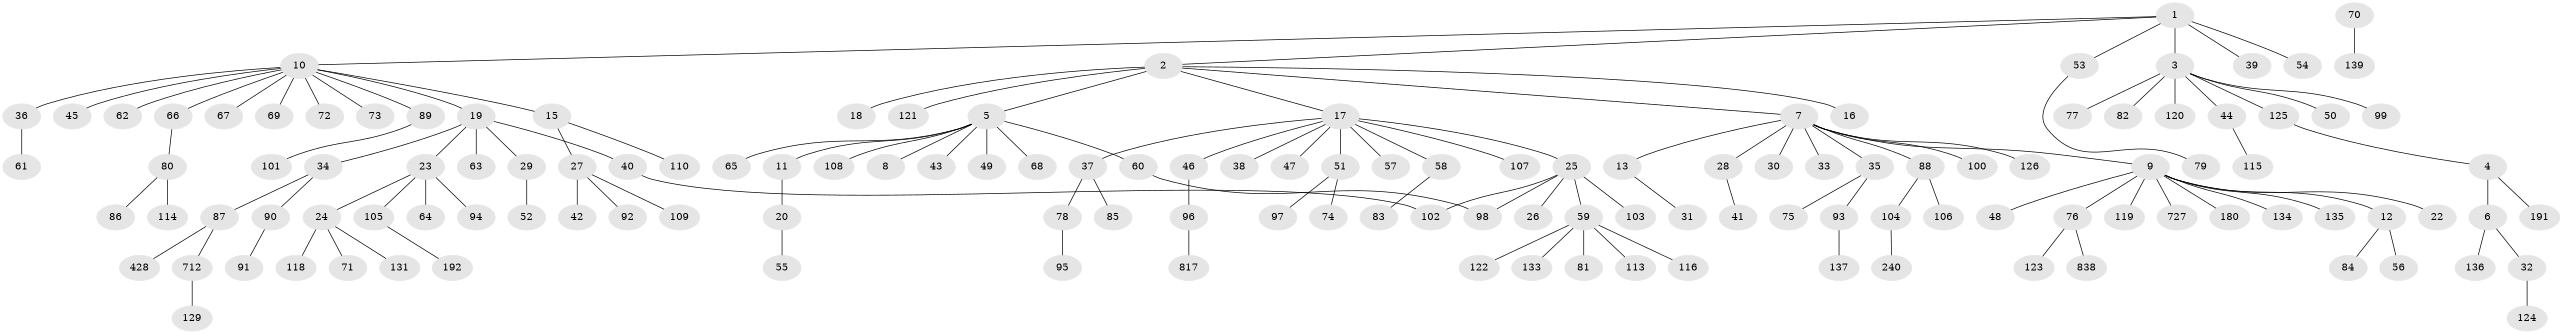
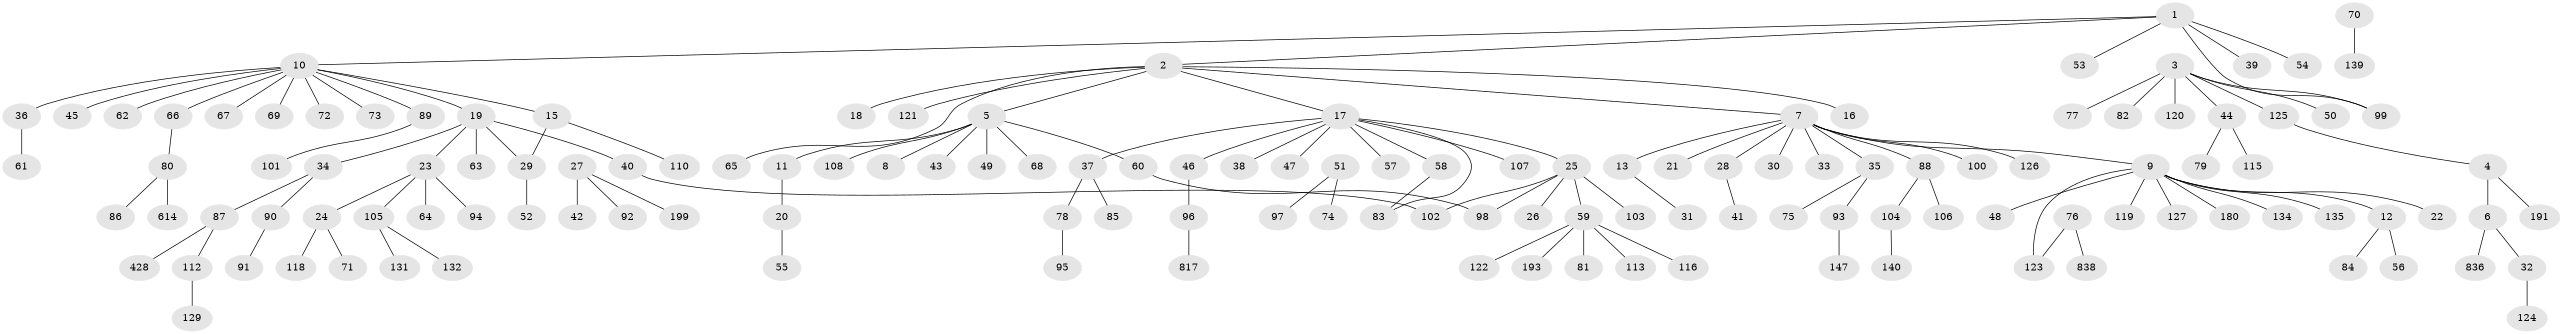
(2175, 41) -> (2228, 79)
(842, 141) -> (947, 119)
(1340, 142) -> (1464, 152)
(567, 147) -> (539, 142)
(2083, 151) -> (2214, 142)
none -> (1673, 167)
(2112, 192) -> (2051, 201)
(168, 217) -> (168, 217)
(680, 217) -> (680, 217)
(2177, 217) -> (2177, 217)
(361, 243) -> (387, 243)
(192, 268) -> (192, 268)
(452, 268) -> (452, 268)
(1532, 268) -> (1532, 268)
(1839, 268) -> (1839, 268)
(1892, 268) -> (1892, 268)
(2475, 268) -> (2475, 268)
